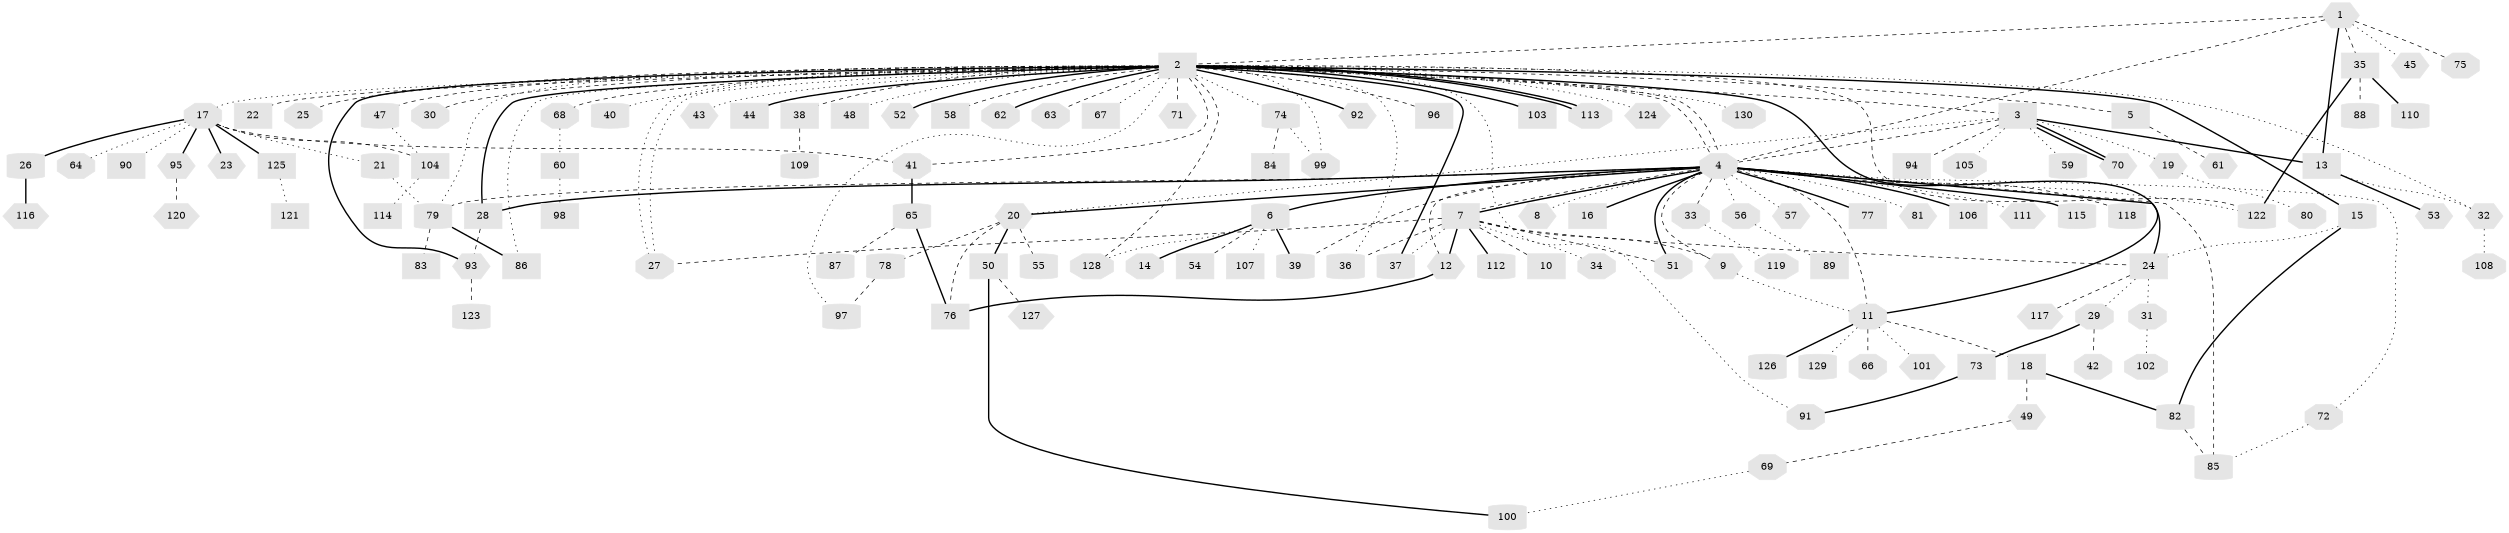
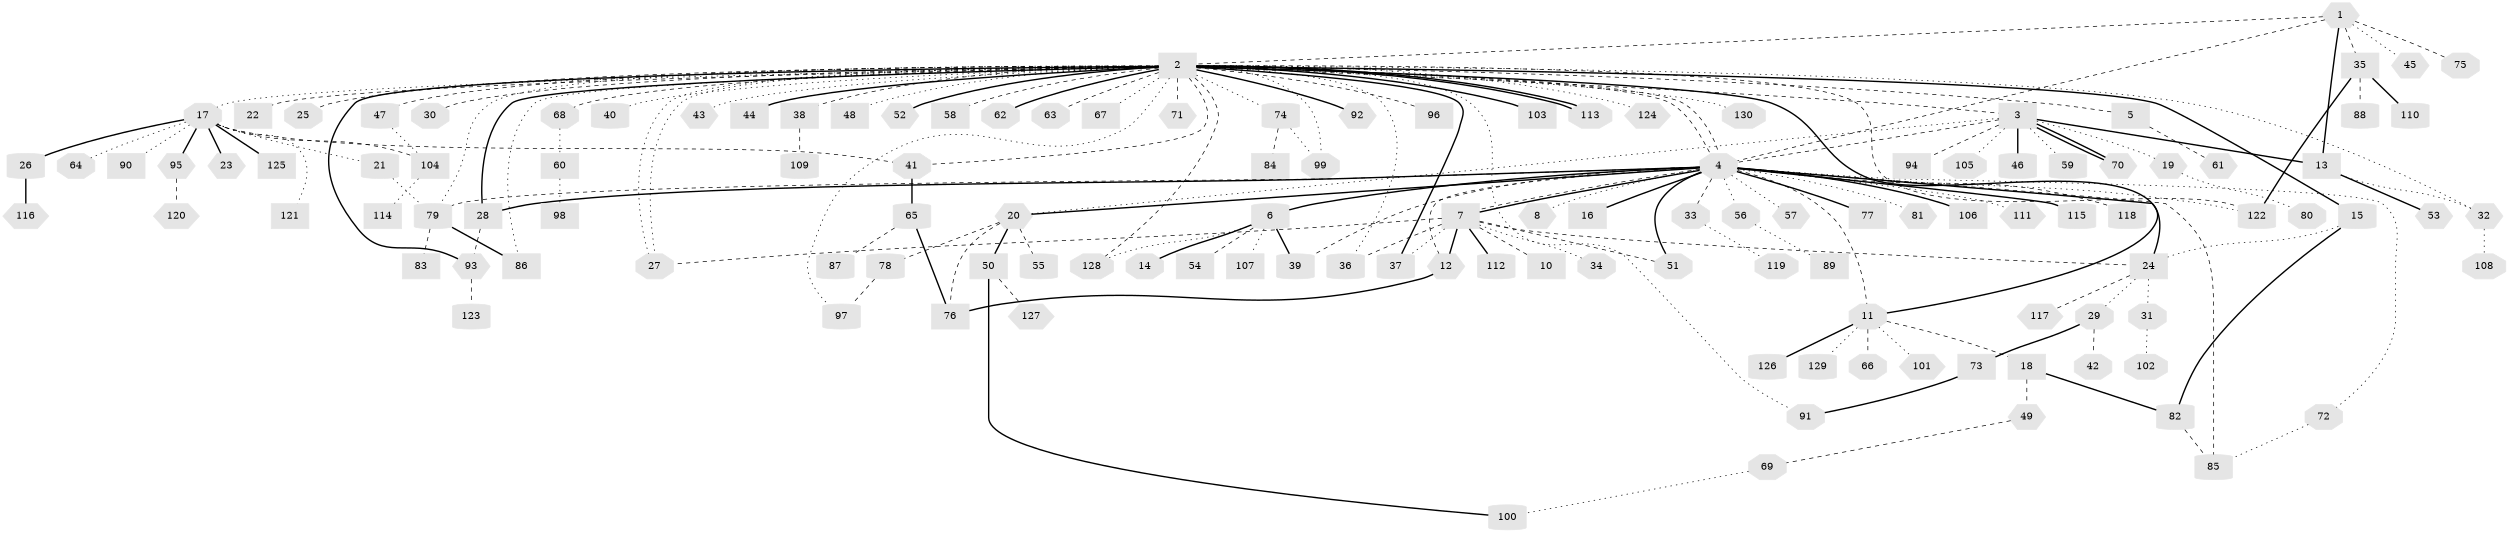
none -> (2018, 166)
(283, 191) -> (301, 152)
(1724, 266) -> none
